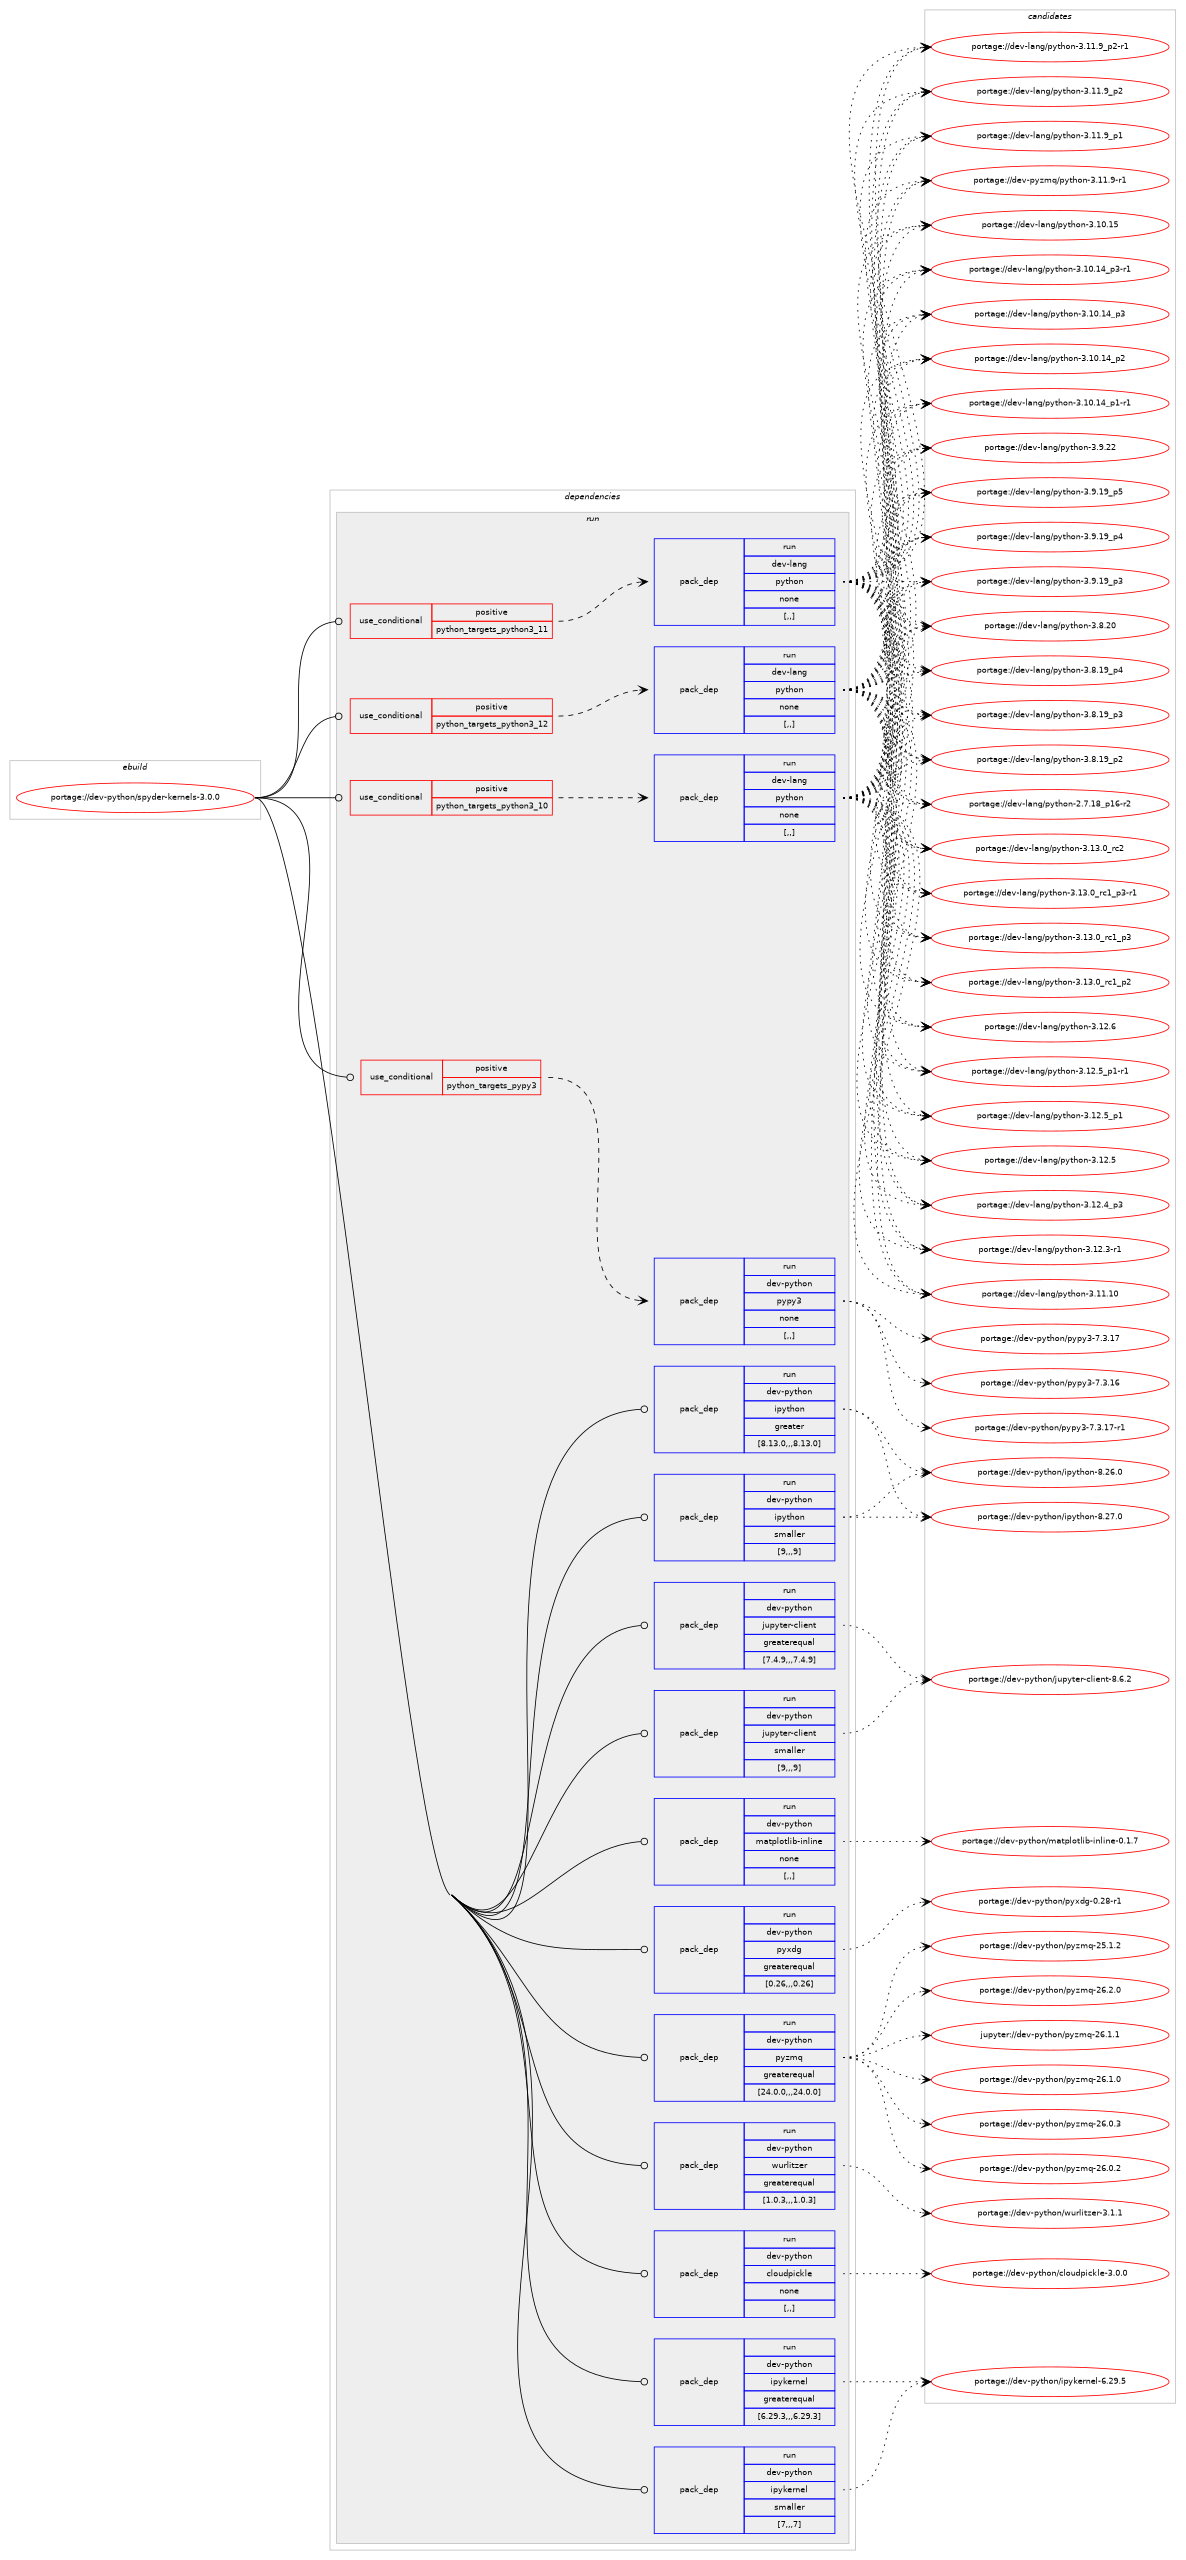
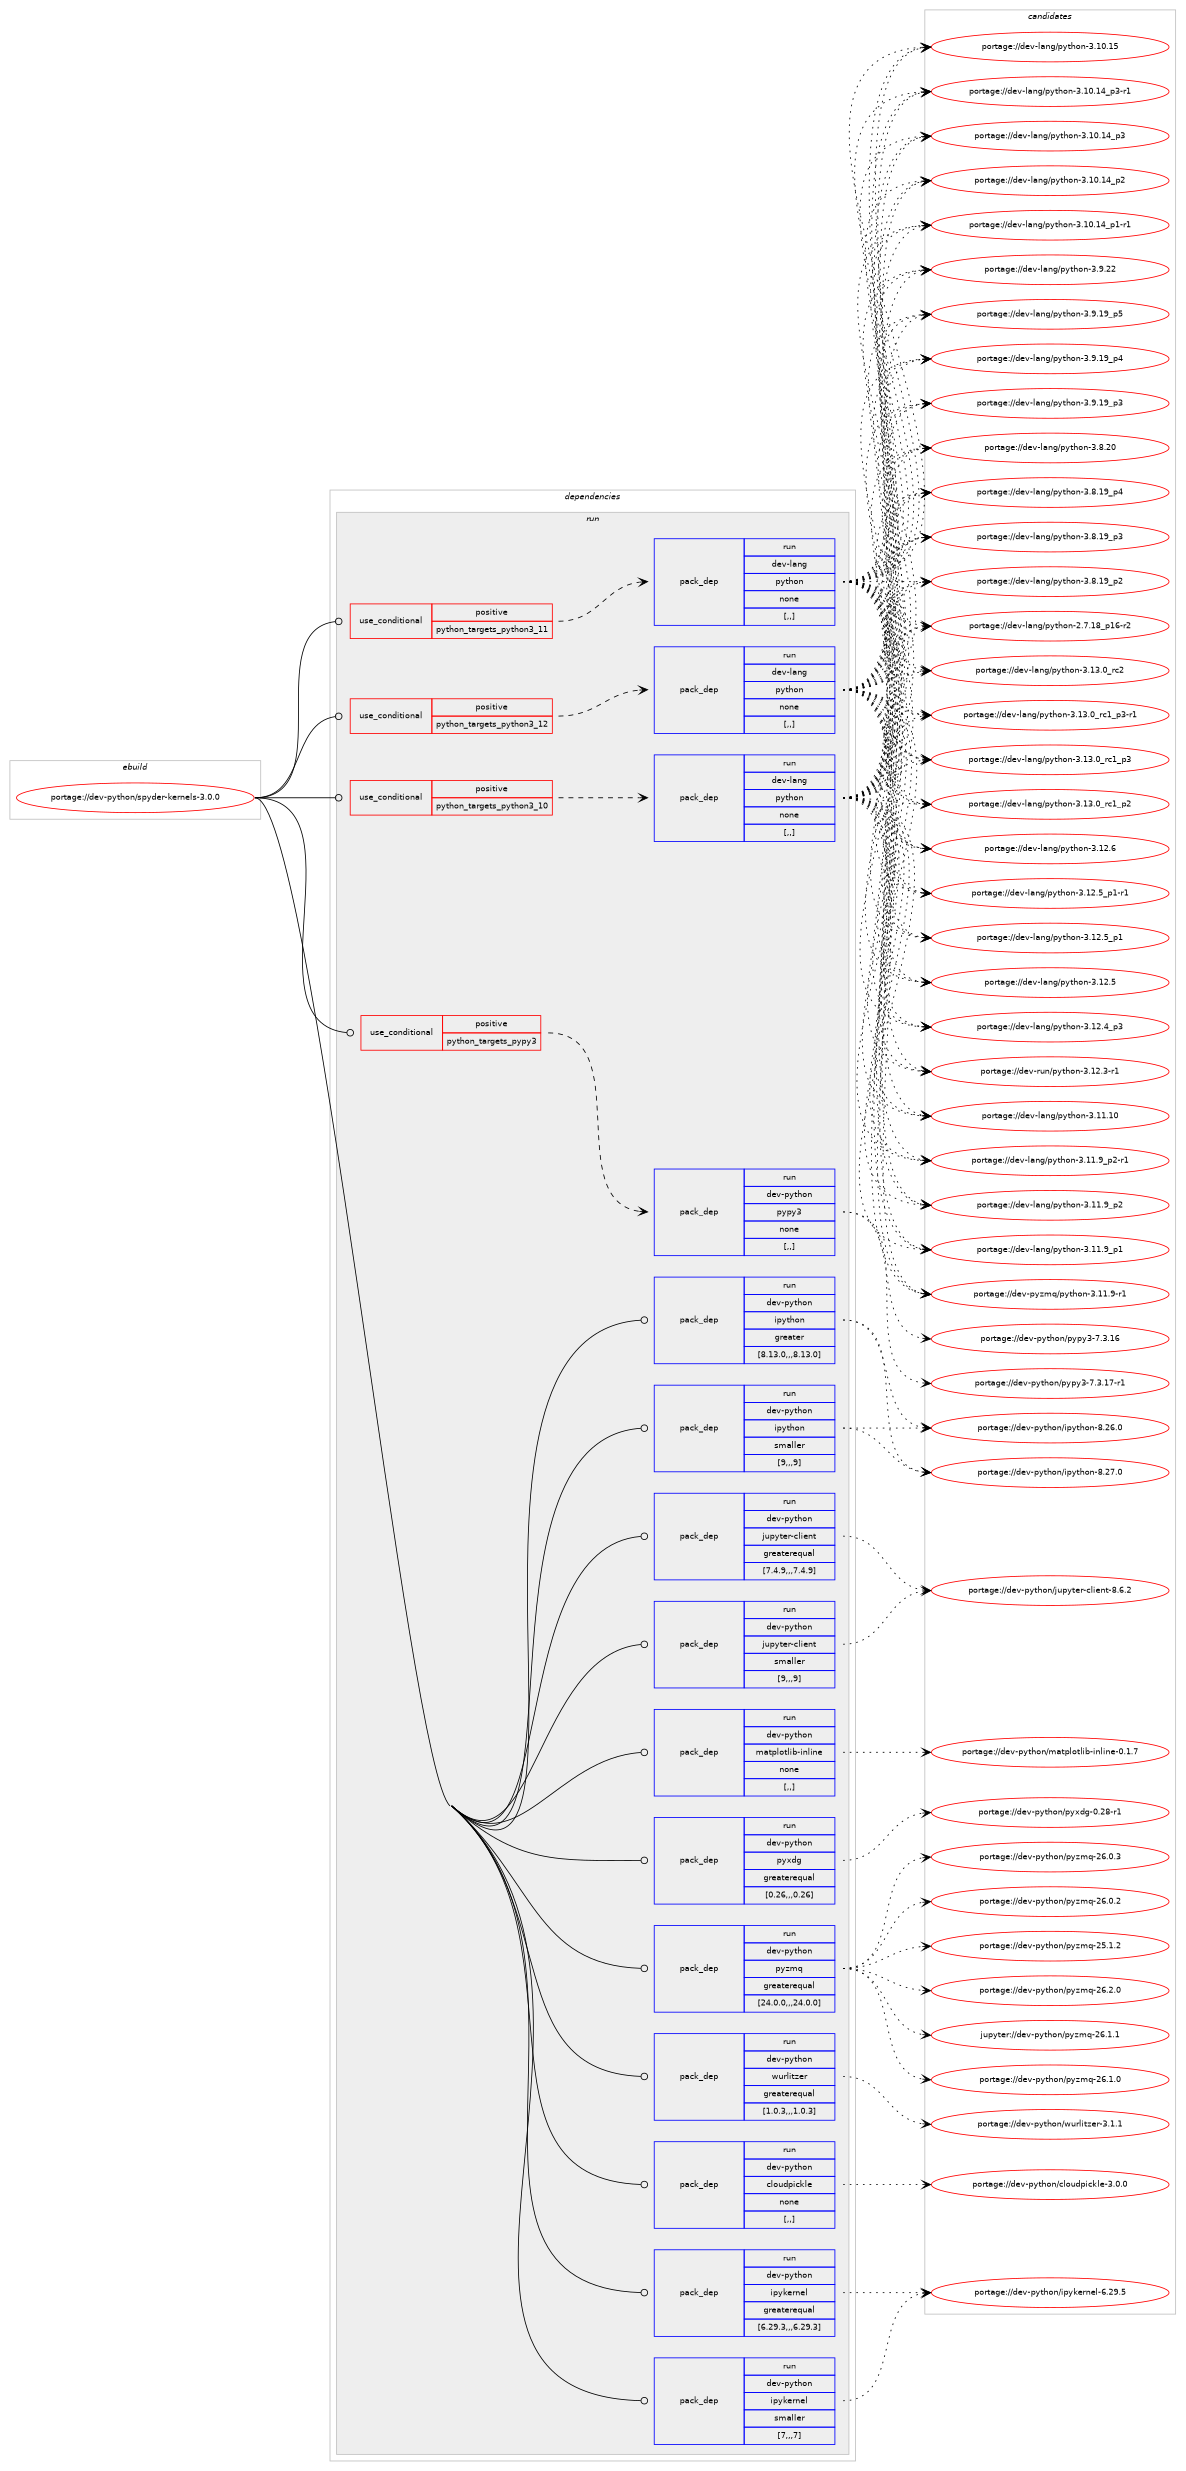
(1050, 1250) -> (1050, 1072)
(1050, 1339) -> none
